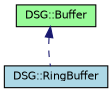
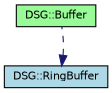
(49, 52) -> (63, 41)
